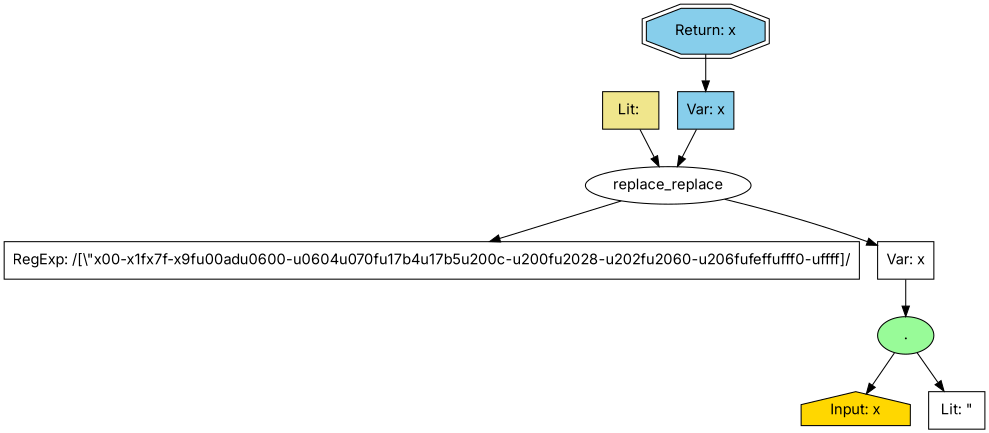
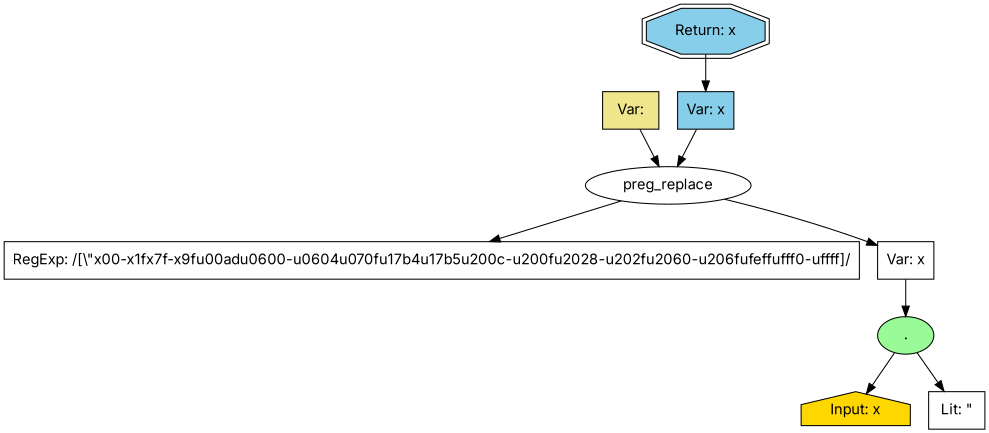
(631, 110) -> (631, 110)
(668, 185) -> (668, 185)
